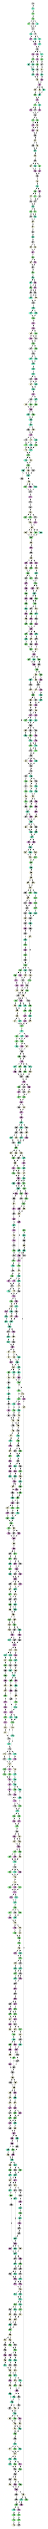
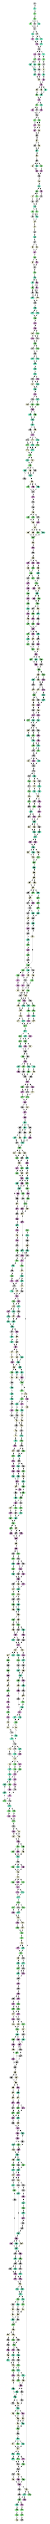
(5, 1657) -> (12, 1653)
(15, 2370) -> (18, 2365)
